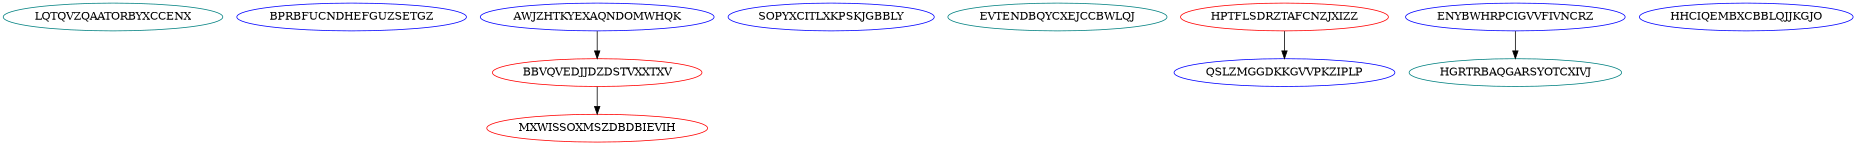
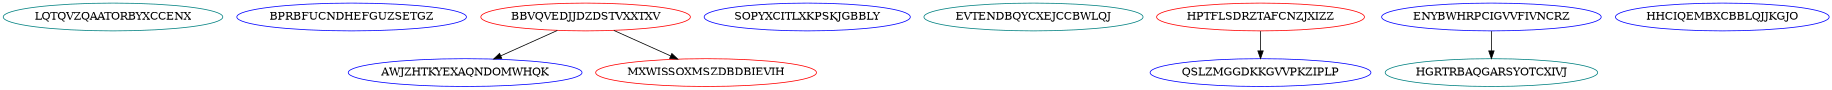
(597, 41) -> (529, 43)
